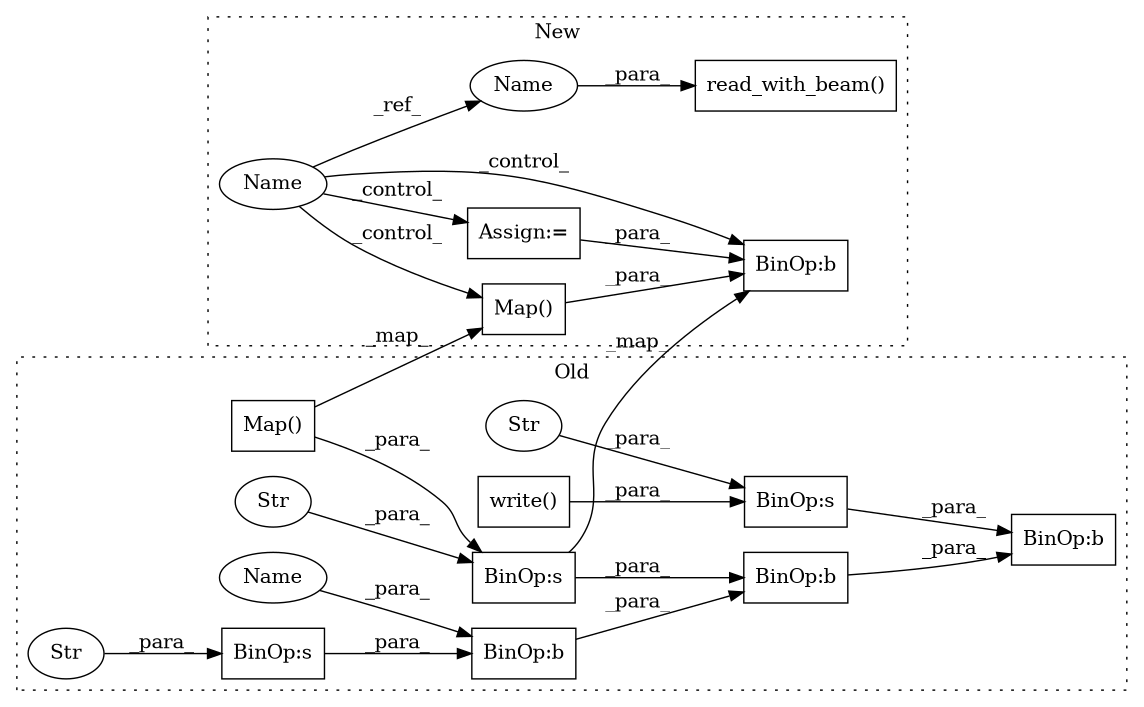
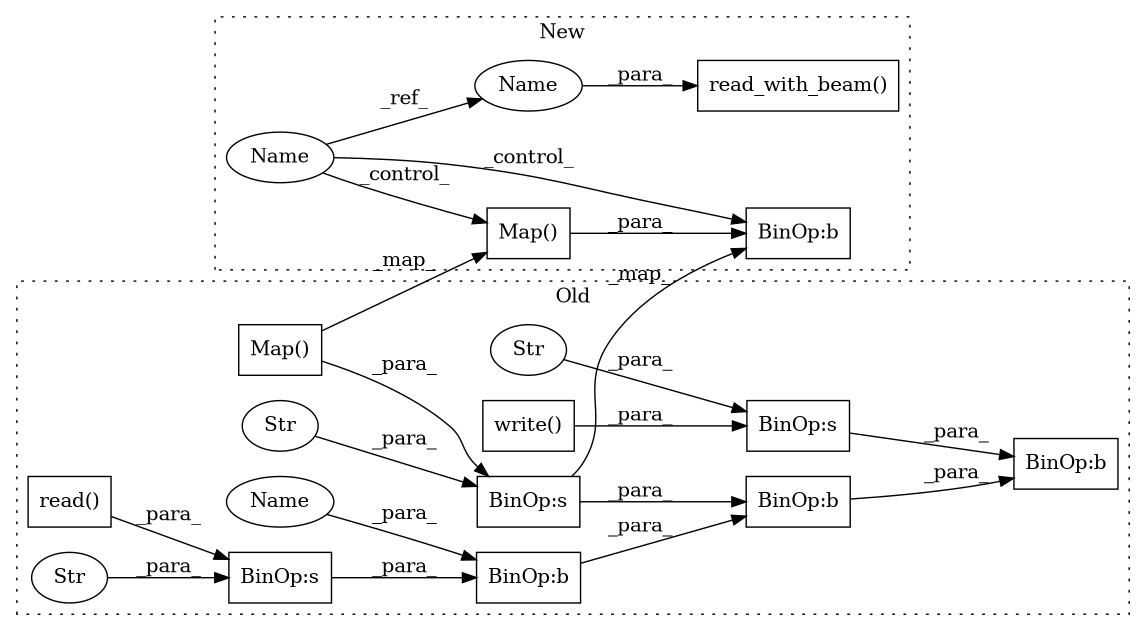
(524, 233) -> none
none -> (70, 502)
